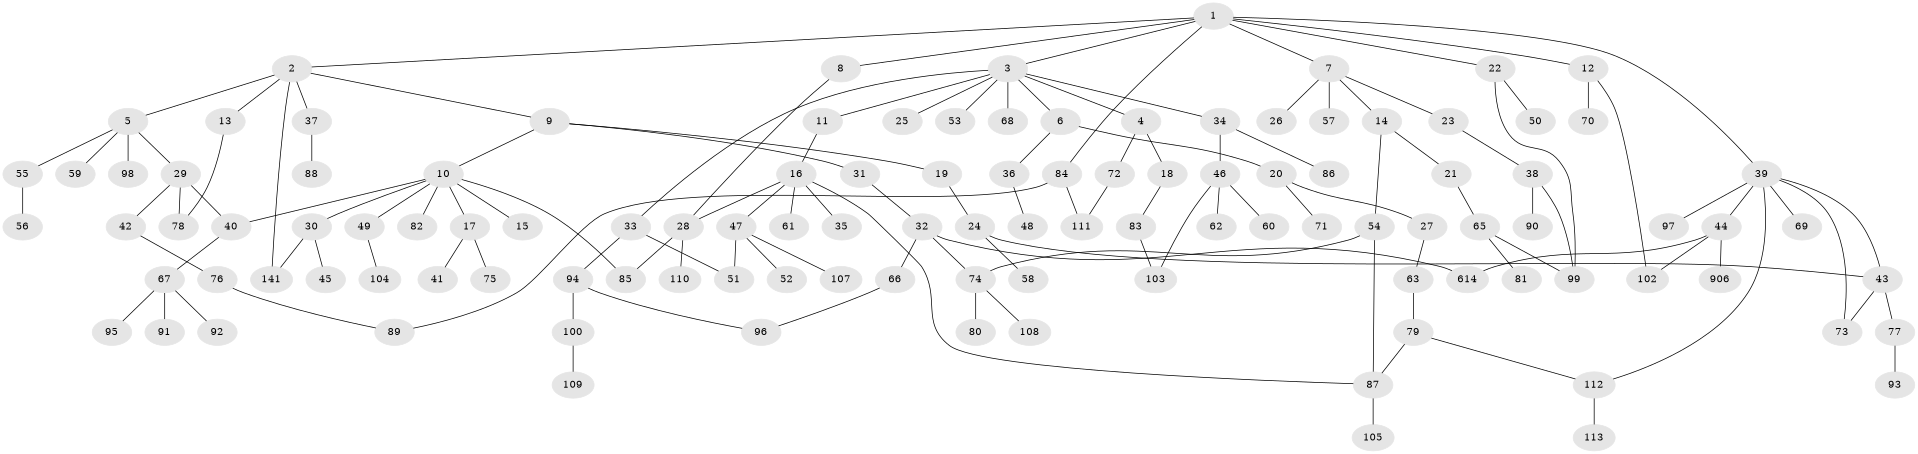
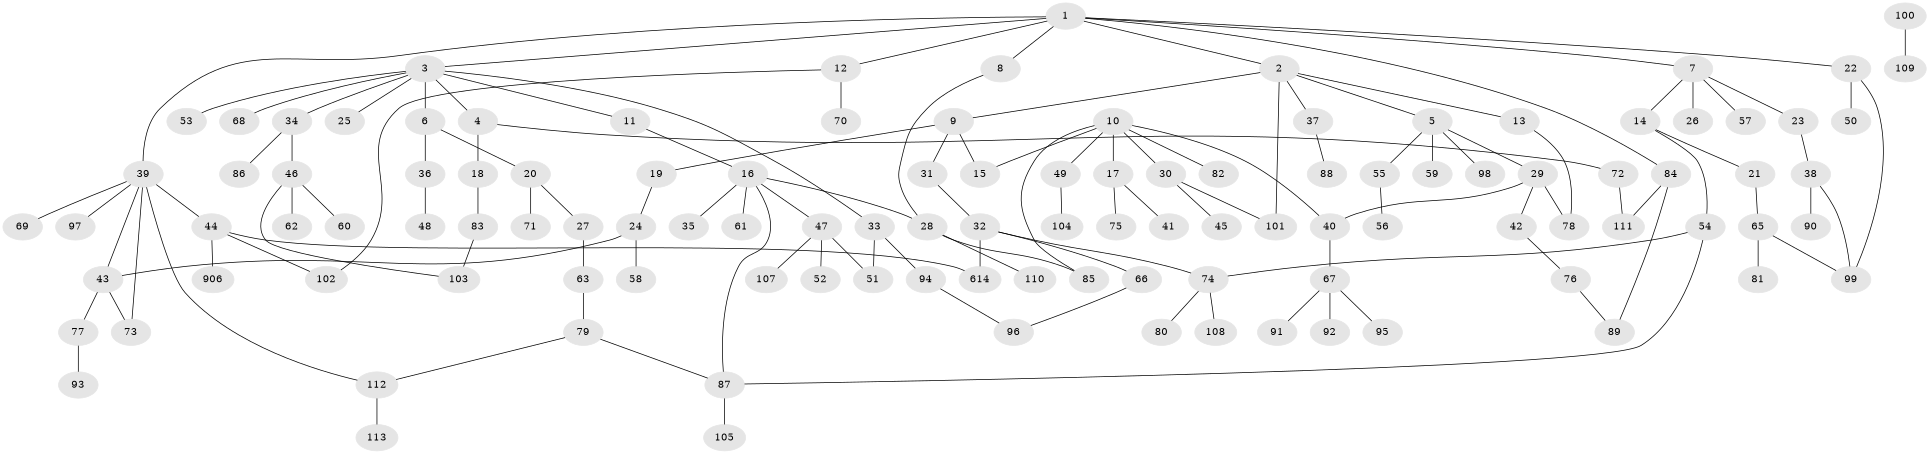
(497, 148) -> (967, 148)
(272, 280) -> (1276, 227)
(573, 306) -> none
